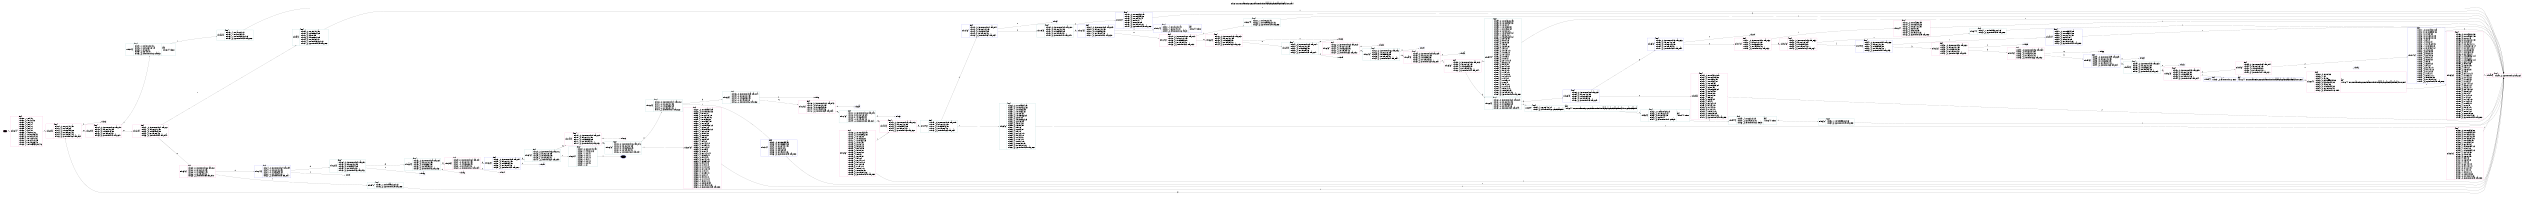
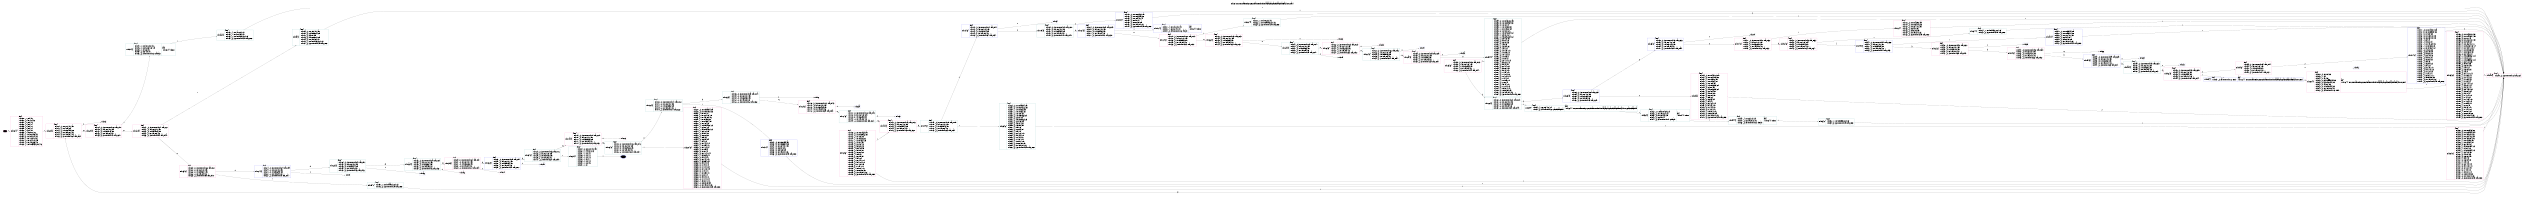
(1328, 41) -> (1320, 48)
(1442, 62) -> (1462, 57)
